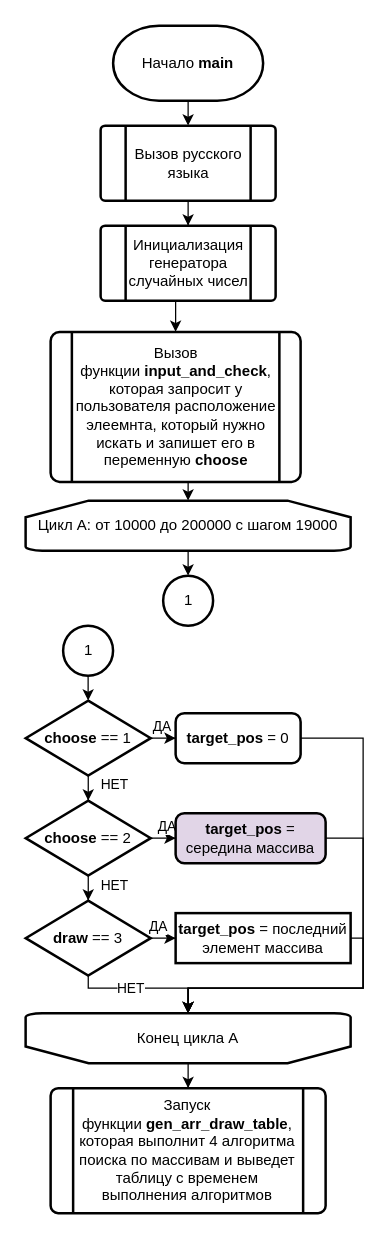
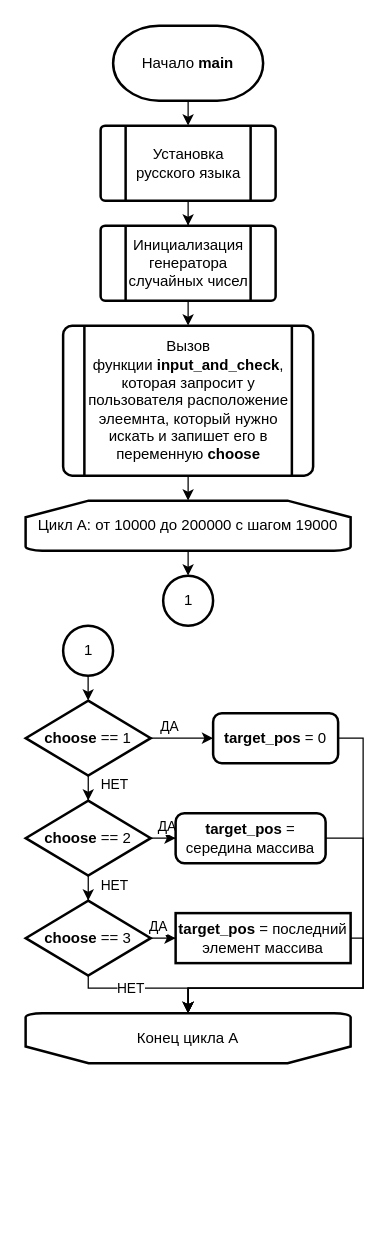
(189, 163) -> (189, 163)
(176, 407) -> (188, 401)
(238, 738) -> (276, 738)
(251, 838) -> (251, 838)
(88, 938) -> (88, 938)
(188, 1080) -> none
(188, 1151) -> none
